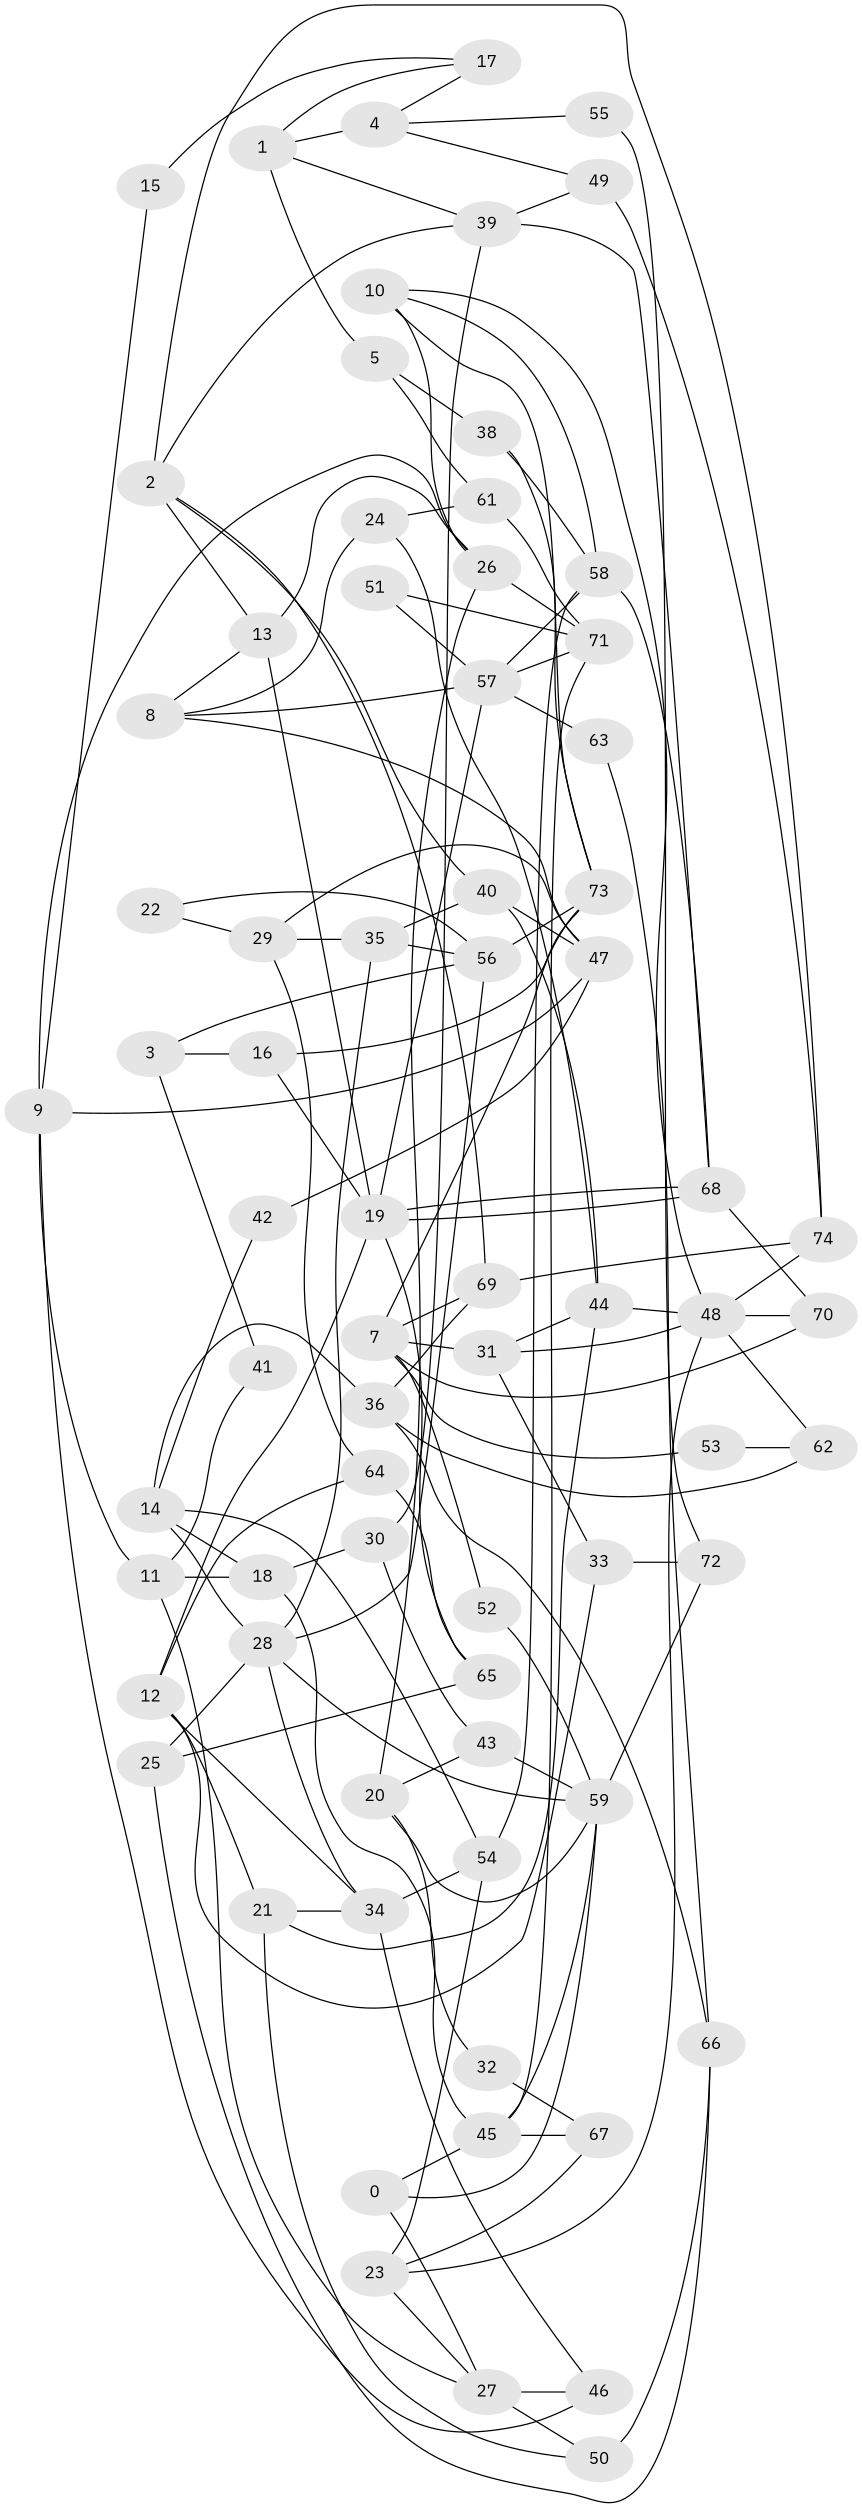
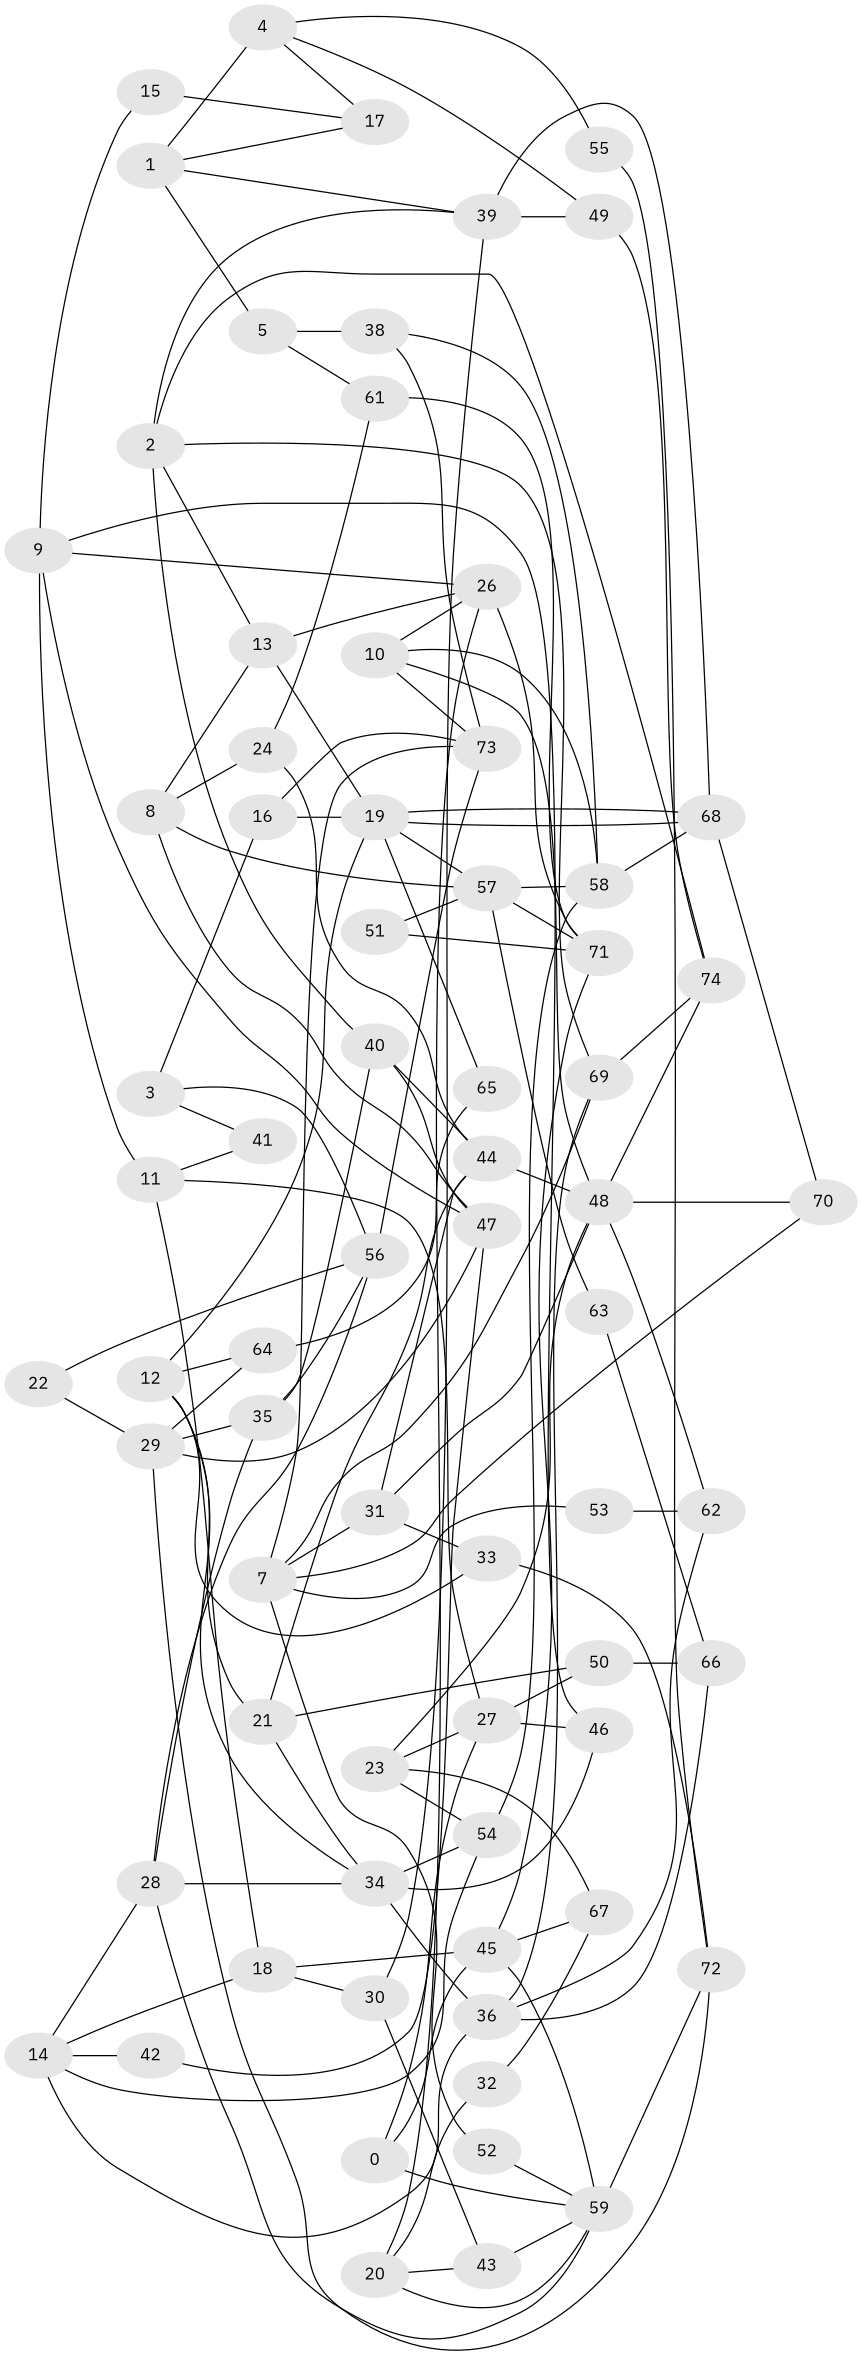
(151, 1764) -> none
none -> (422, 1945)
none -> (298, 2187)
